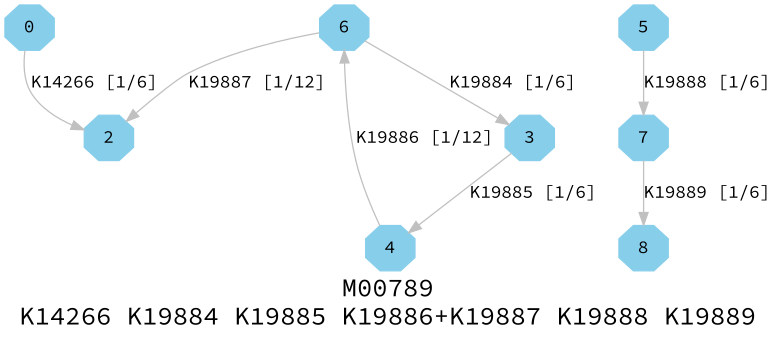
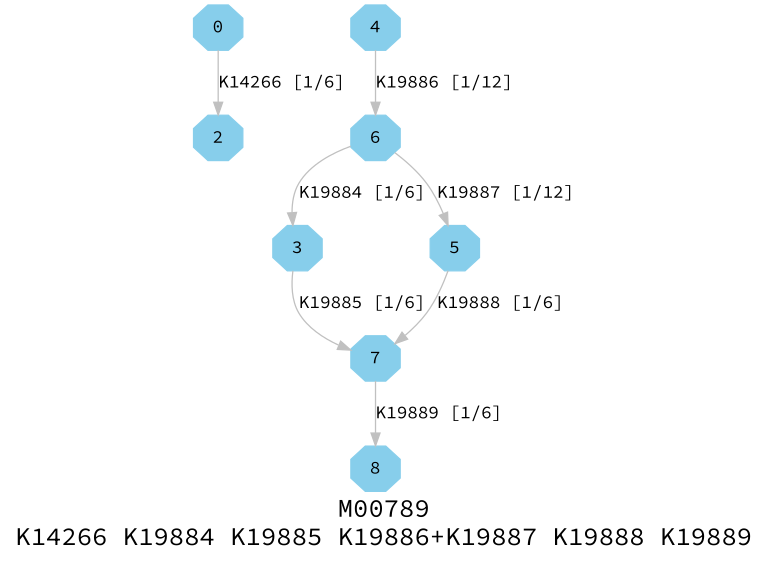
(221, 59) -> (424, 180)
(465, 189) -> (301, 317)
